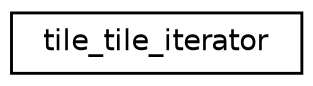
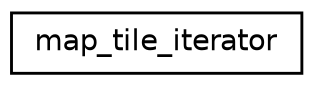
(157, 43) -> (157, 43)
